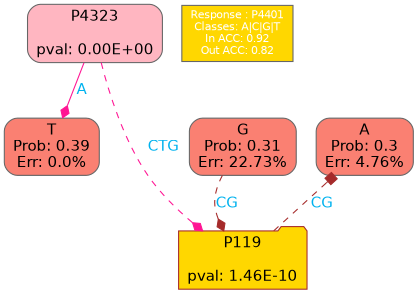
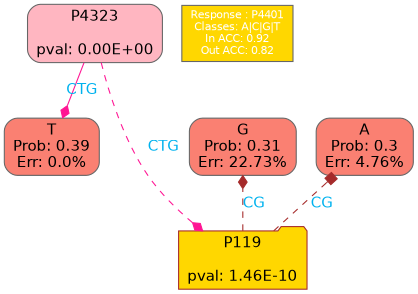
(82, 90) -> (82, 90)
(215, 197) -> (243, 210)
